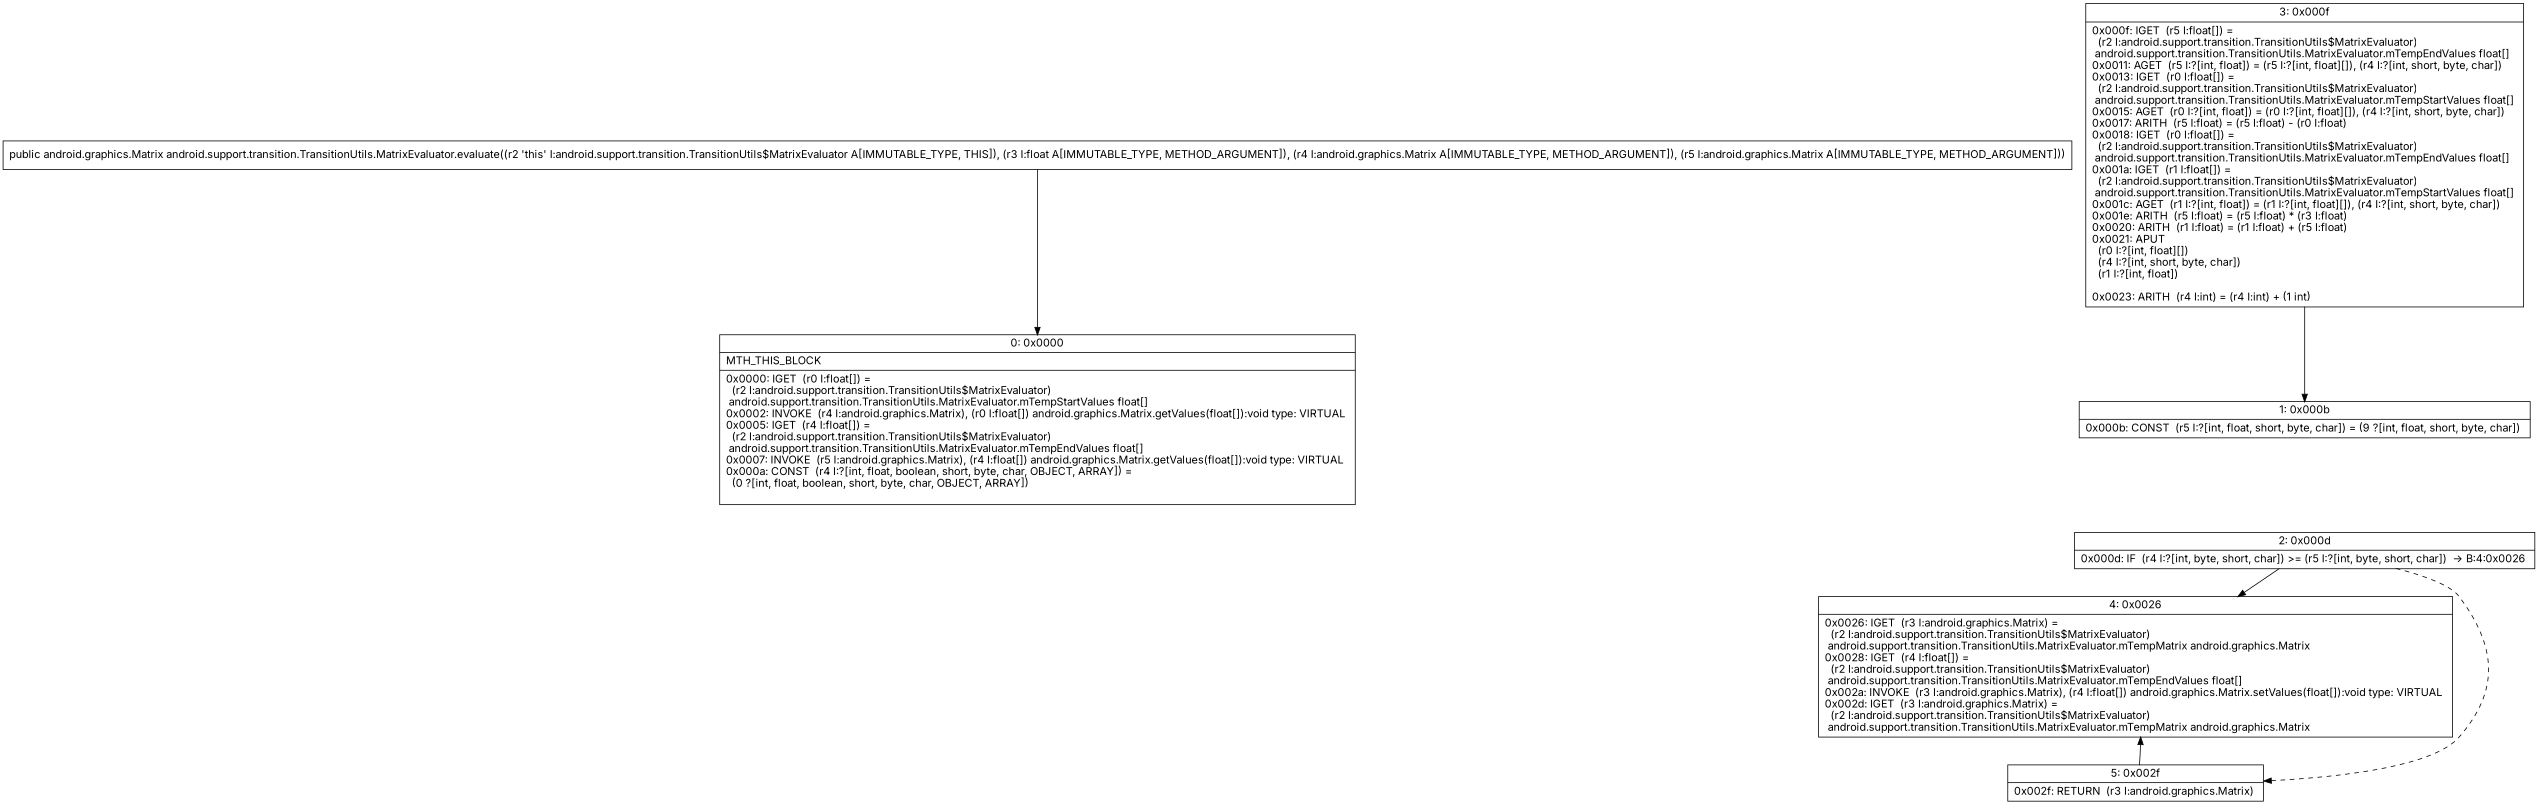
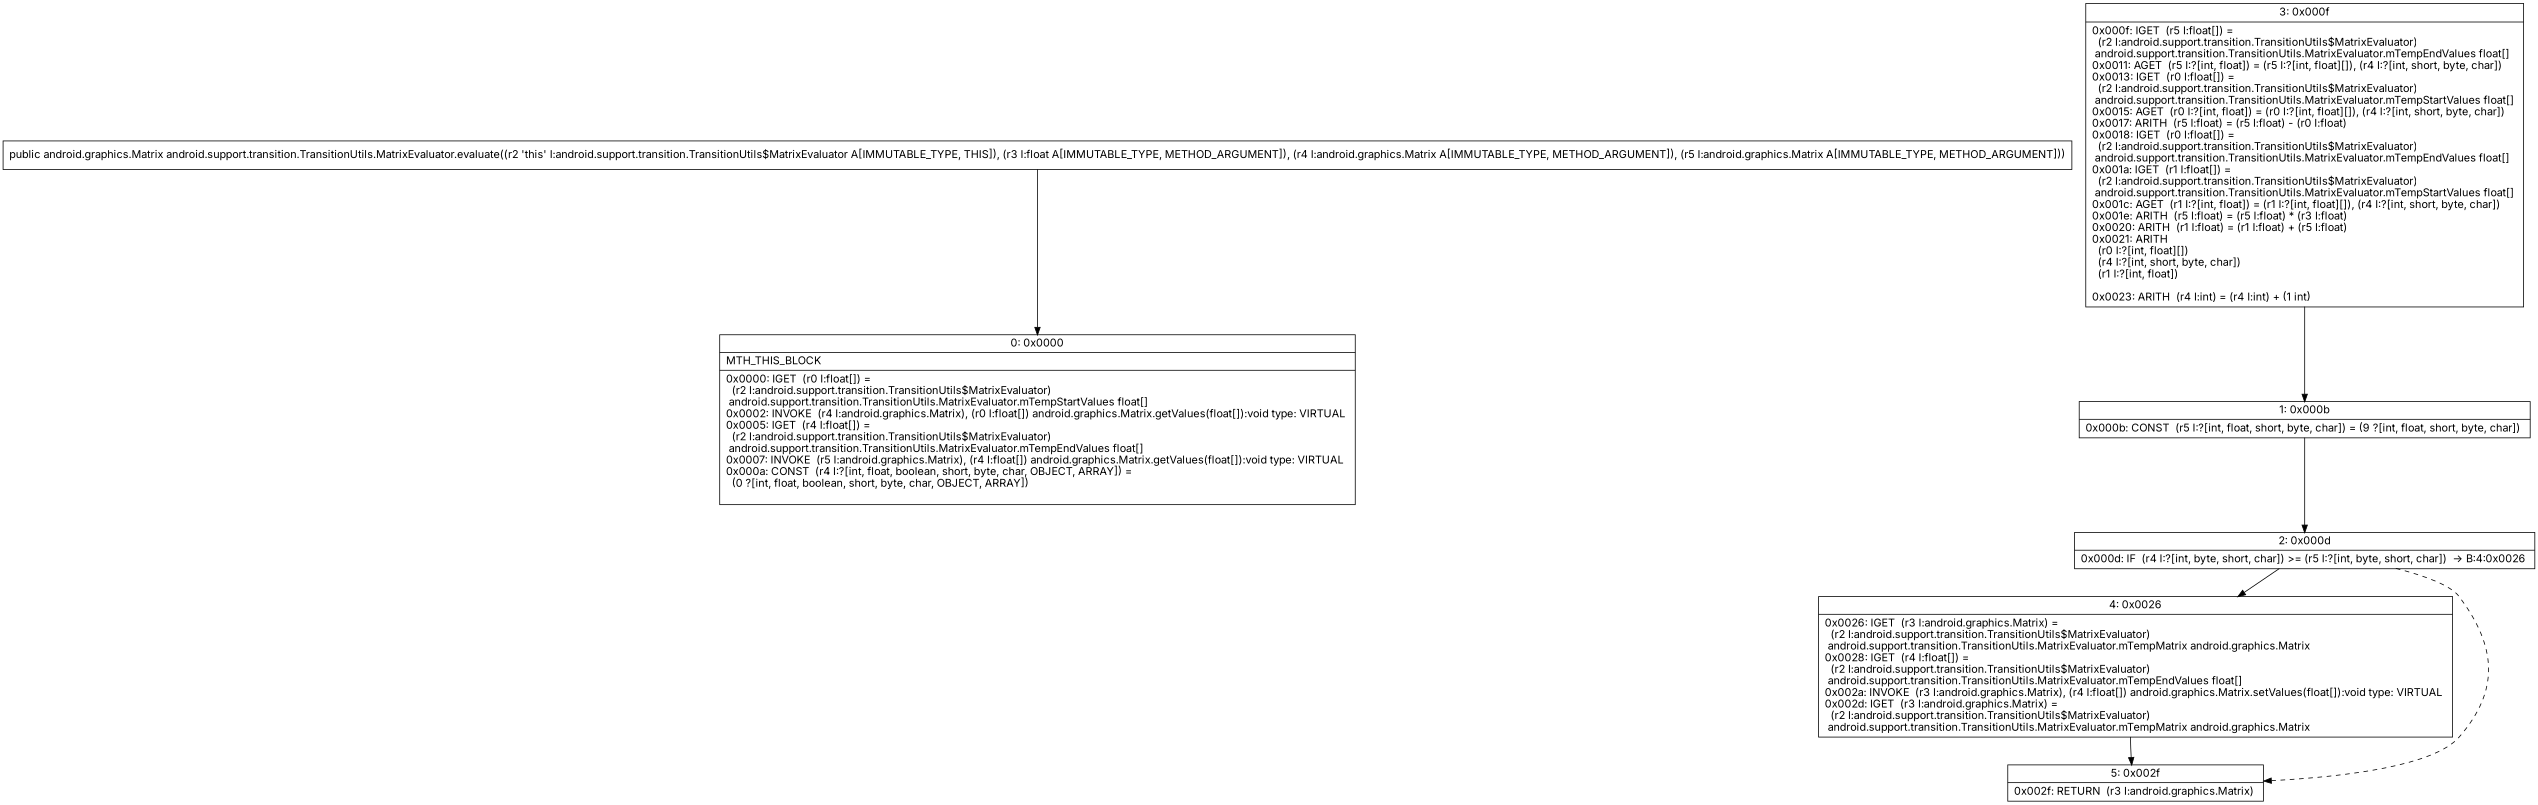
(2132, 239) -> (2133, 239)
none -> (2305, 481)
(2140, 755) -> (2131, 747)
